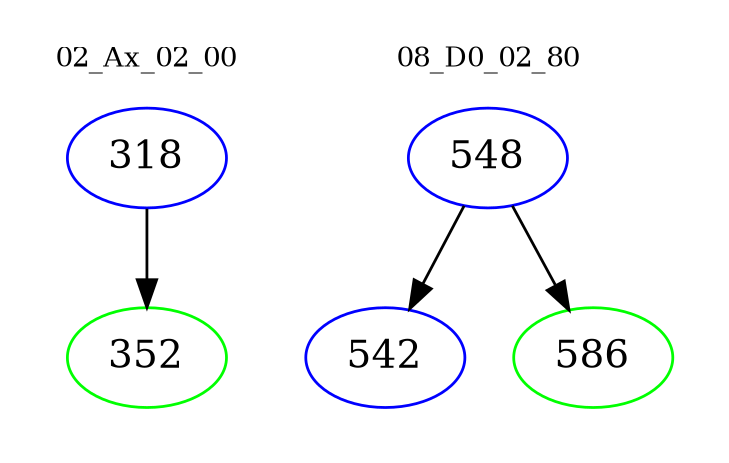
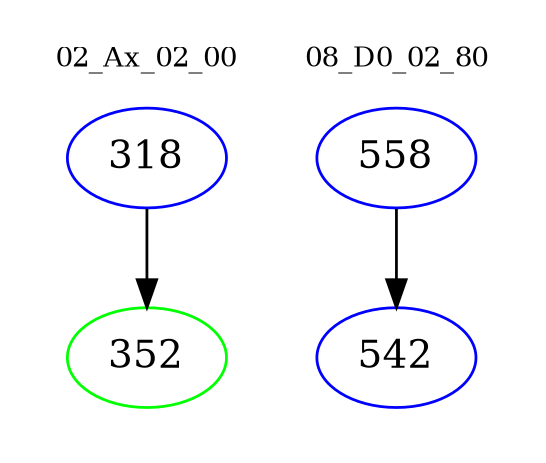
(488, 158) -> (396, 158)
(593, 358) -> none
